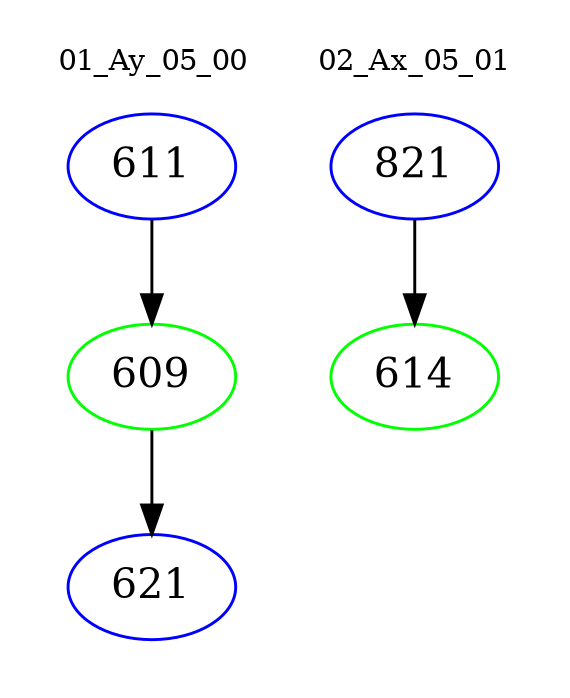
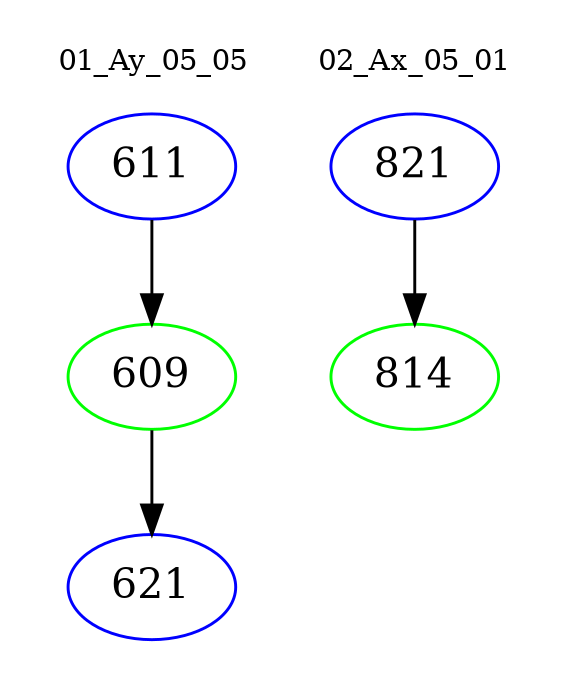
(153, 63) -> (153, 63)
(415, 377) -> (415, 377)
